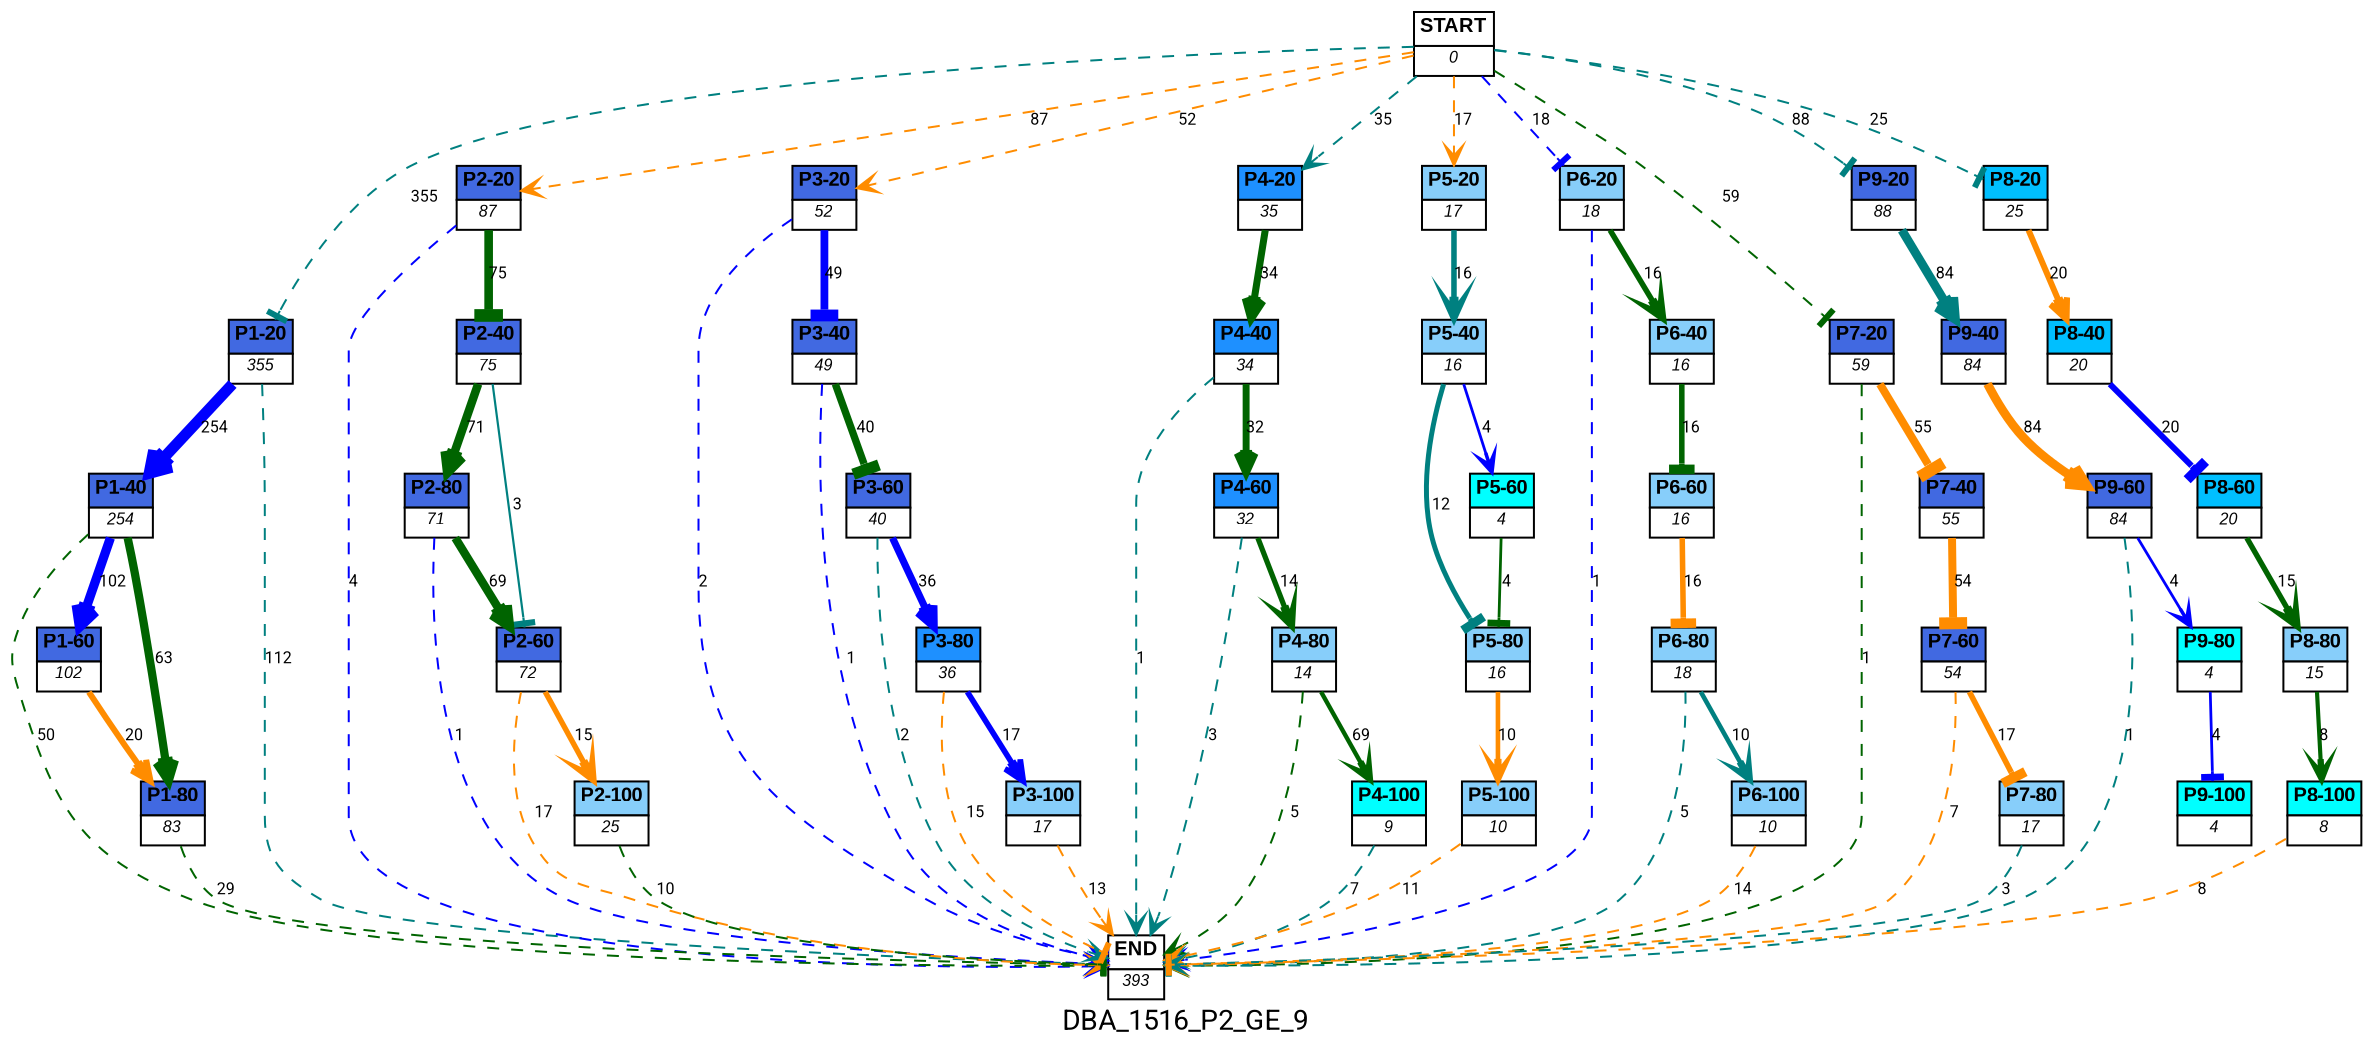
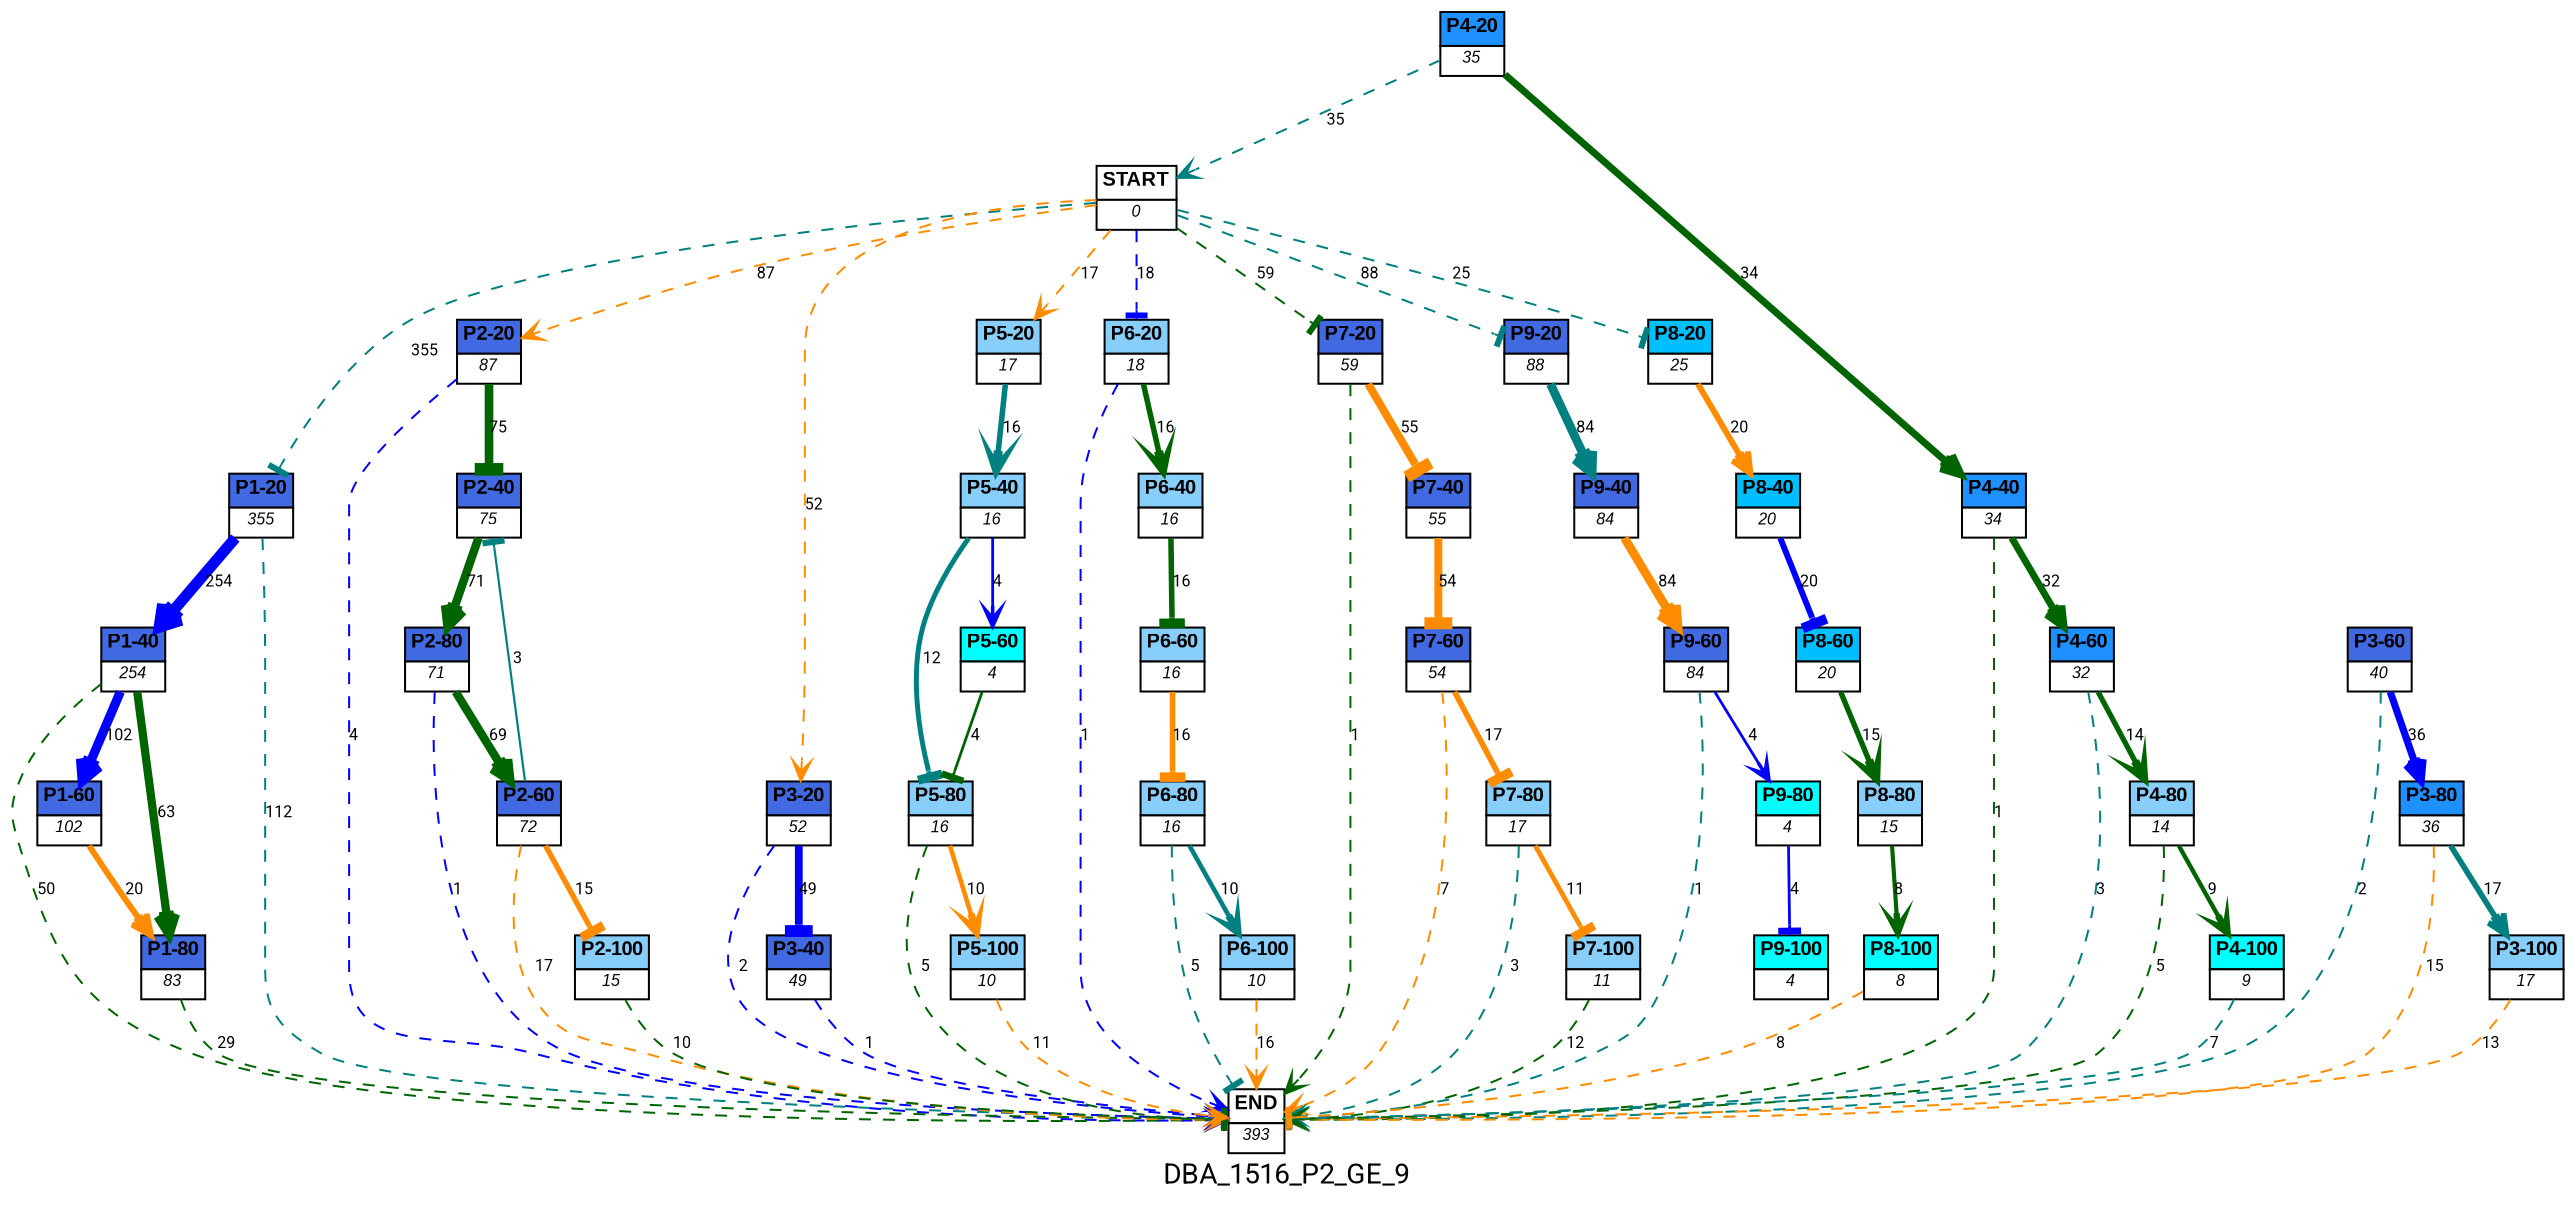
(1368, 116) -> (1318, 115)
(850, 424) -> none
(508, 501) -> (510, 665)
(1136, 633) -> (1883, 1060)
(1684, 674) -> (1173, 827)
(565, 728) -> (568, 886)
(990, 728) -> (2473, 882)
(1362, 736) -> (2213, 890)
(612, 827) -> (612, 981)
(1744, 890) -> (1266, 1044)
none -> (1602, 967)
none -> (981, 1062)
